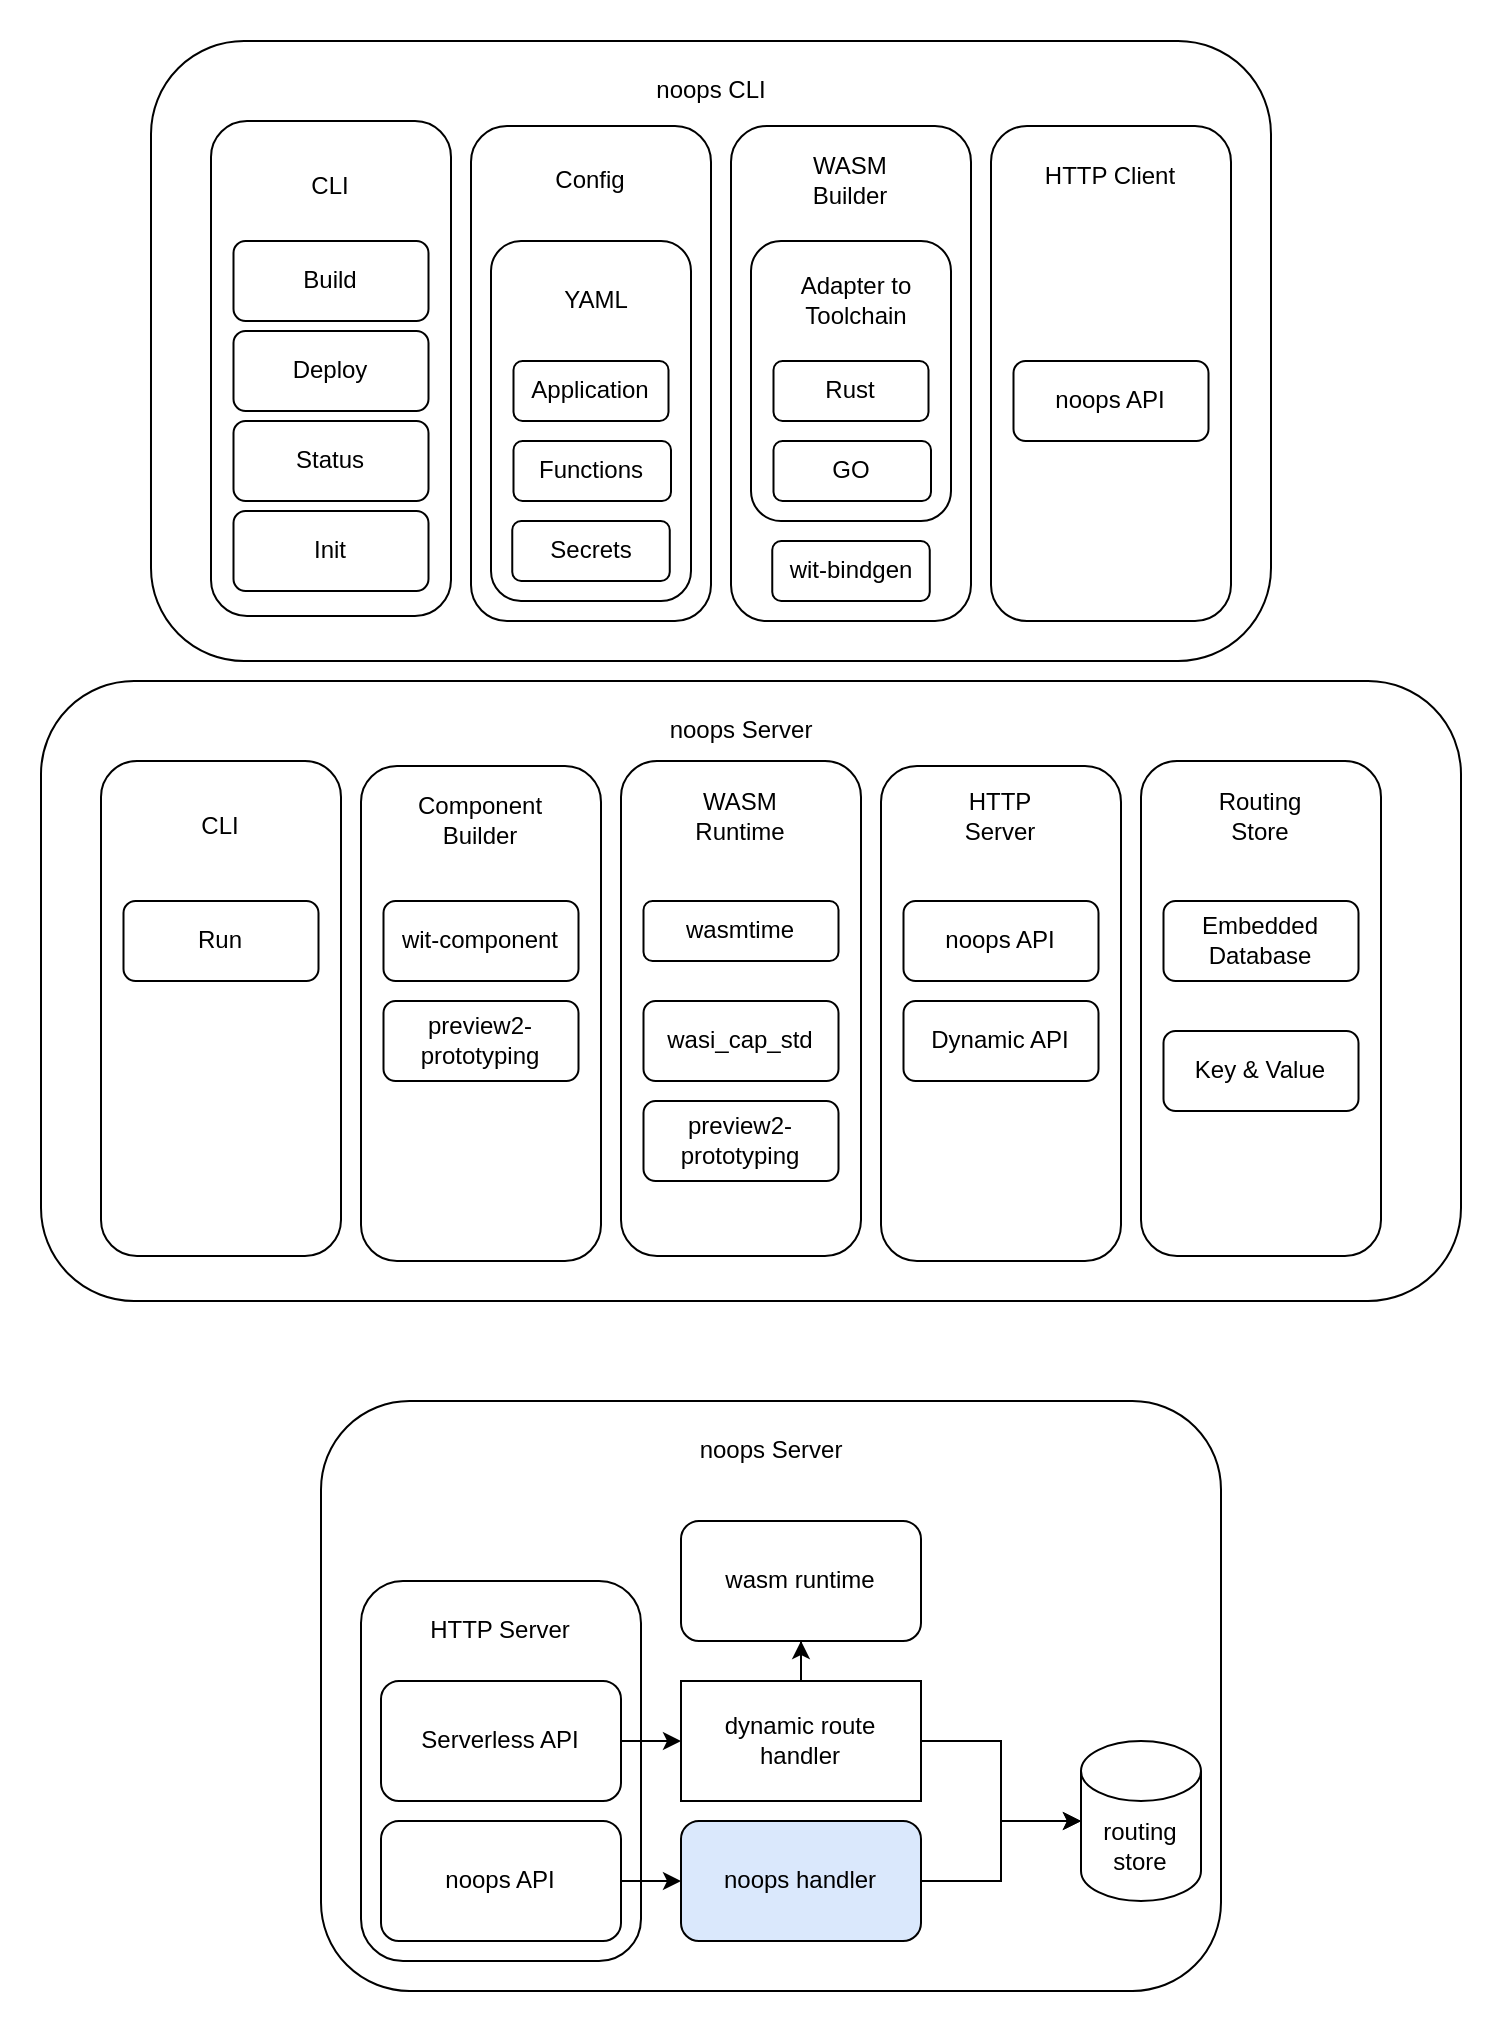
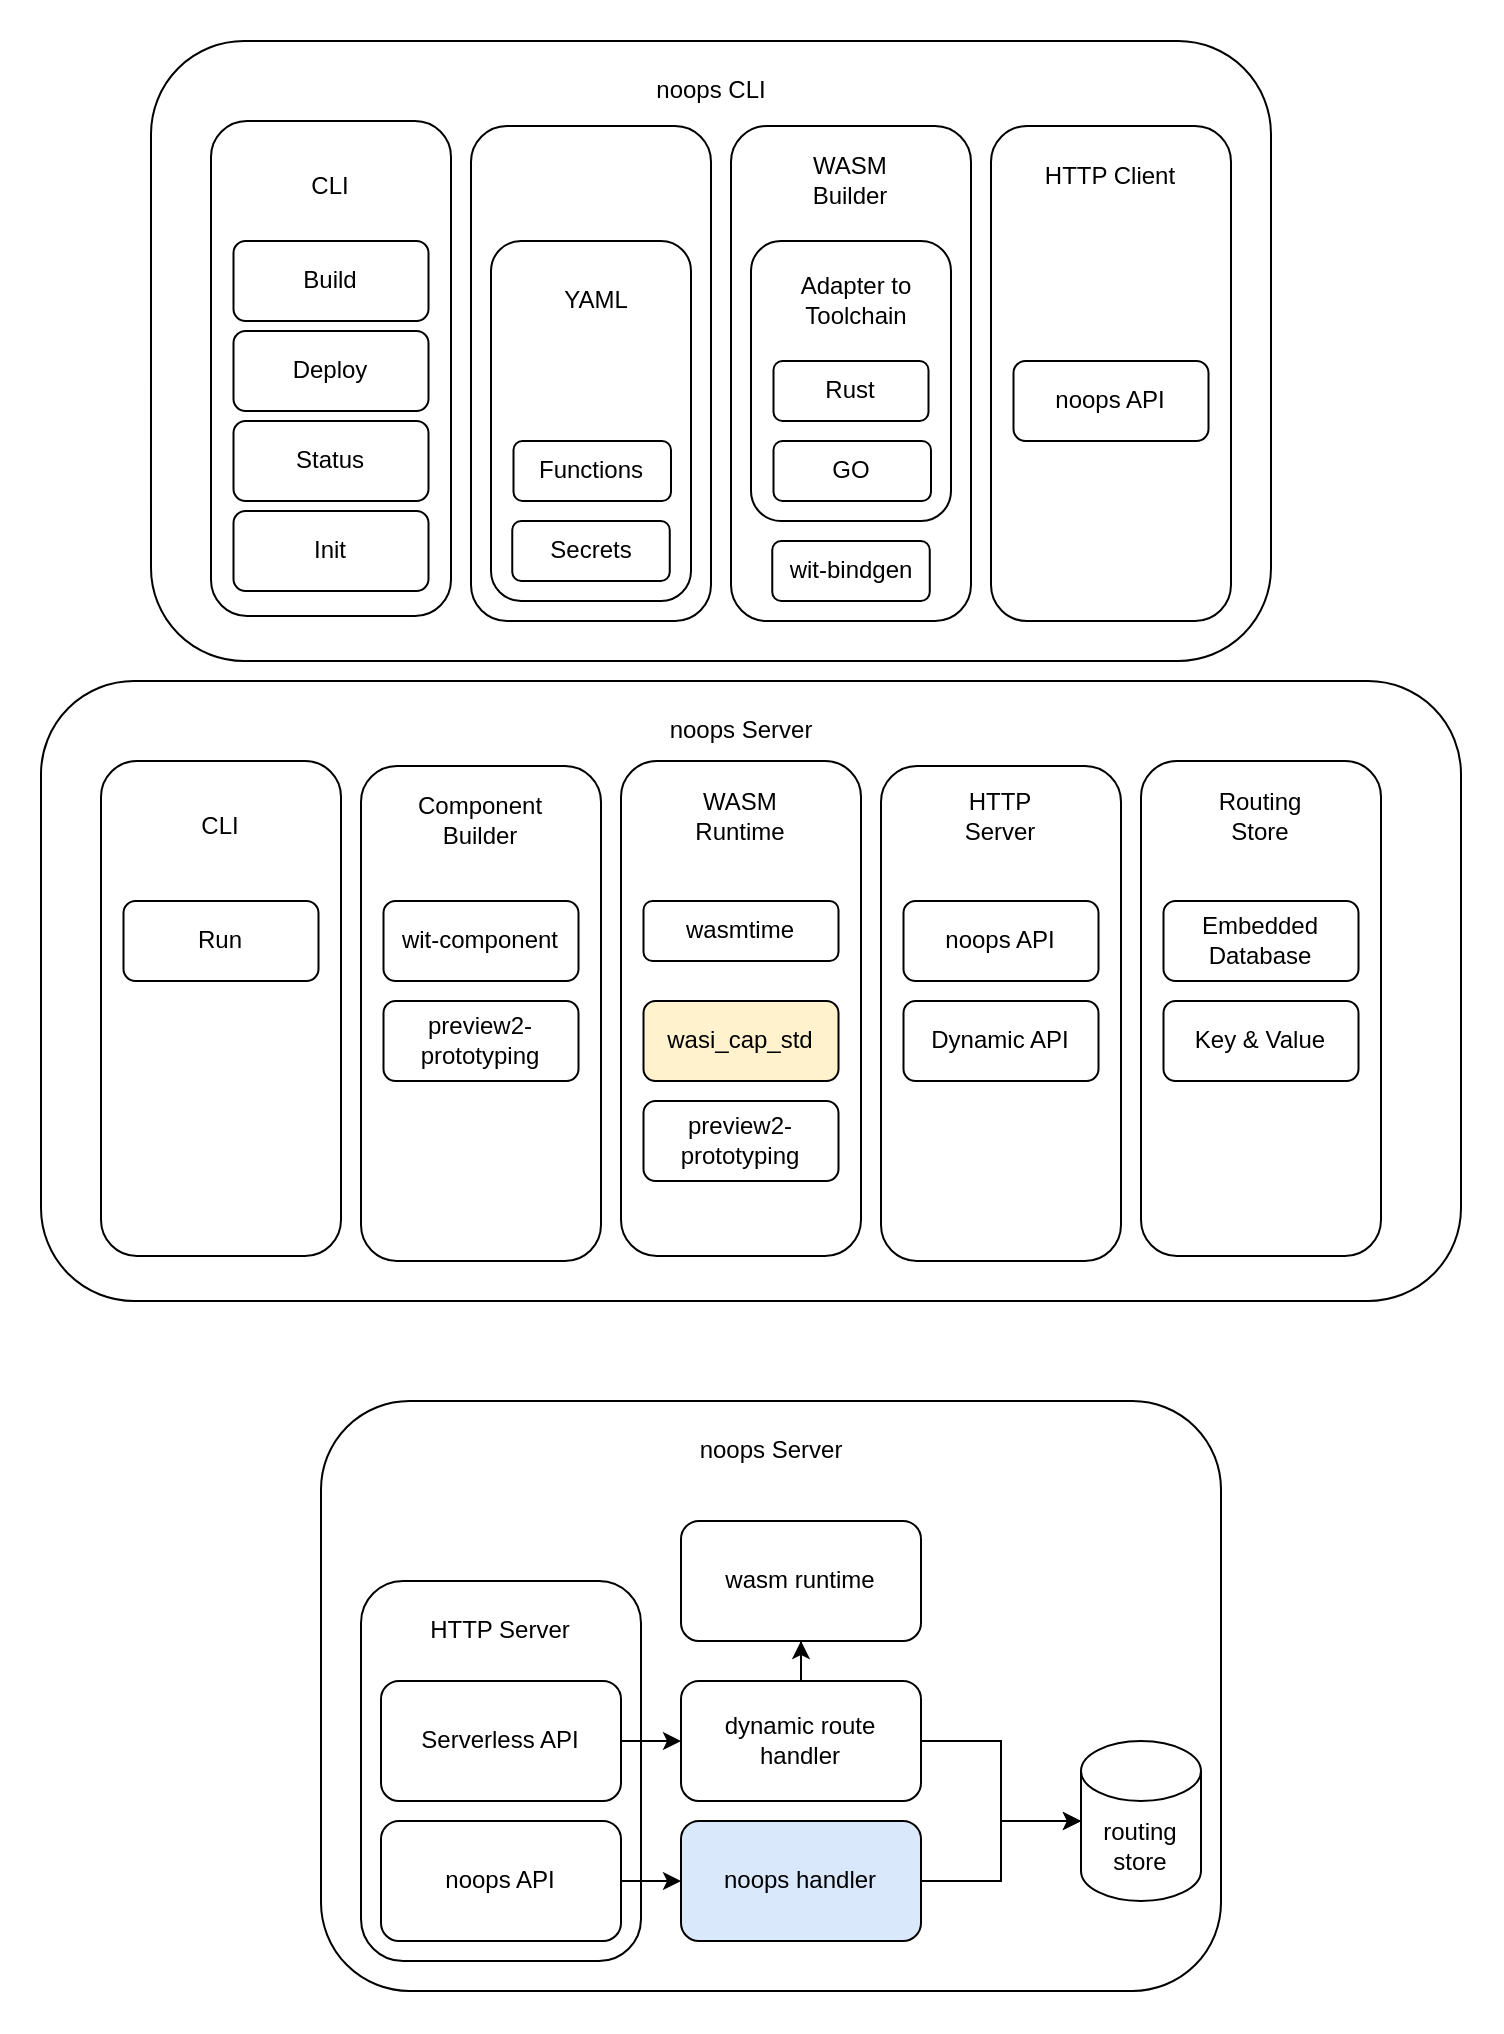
(591, 181) -> none
(591, 391) -> none
(741, 1041) -> (741, 1041)
(1261, 1071) -> (1261, 1041)
(801, 1741) -> (801, 1741)
